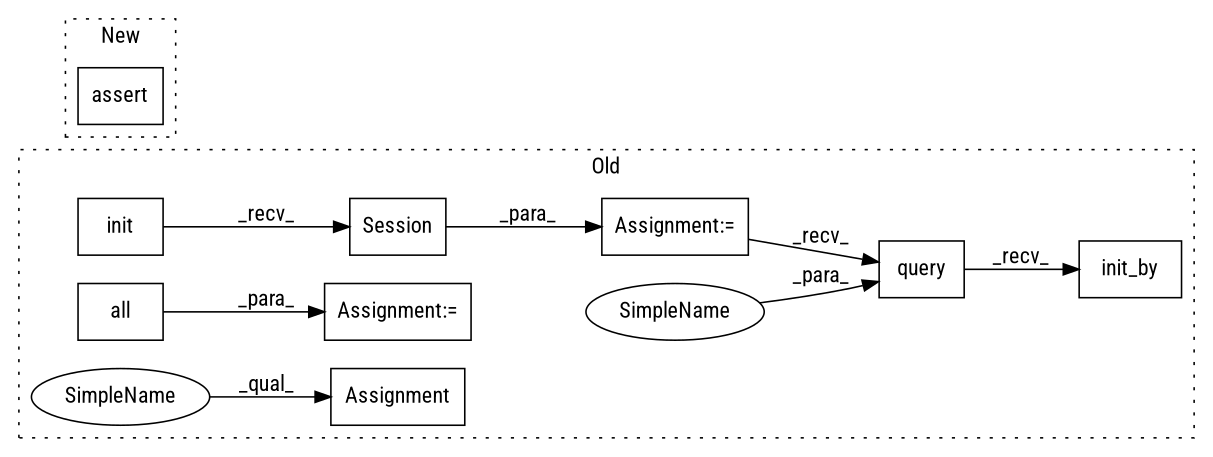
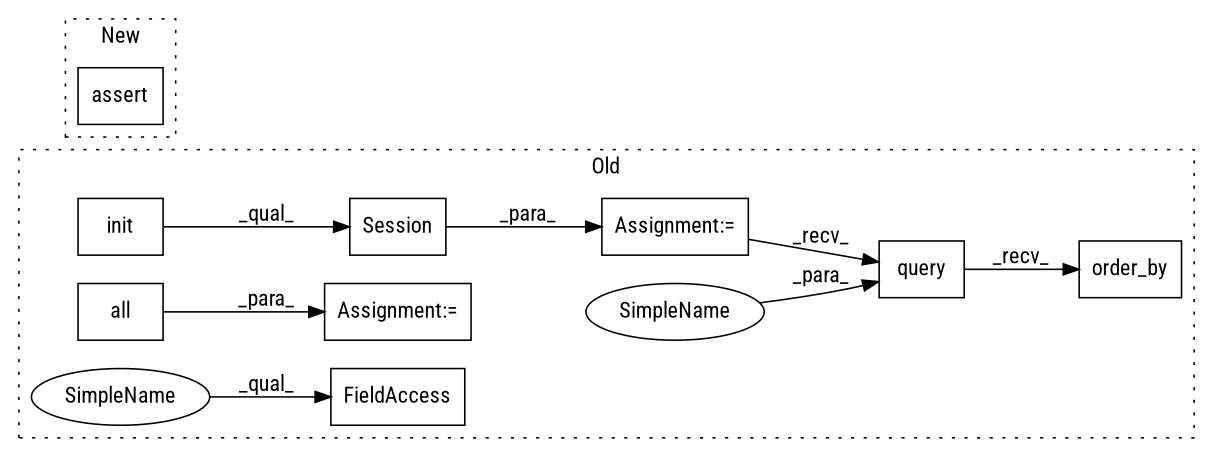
(267, 215) -> (267, 215)
(1130, 269) -> (1130, 269)
(398, 397) -> (398, 397)
